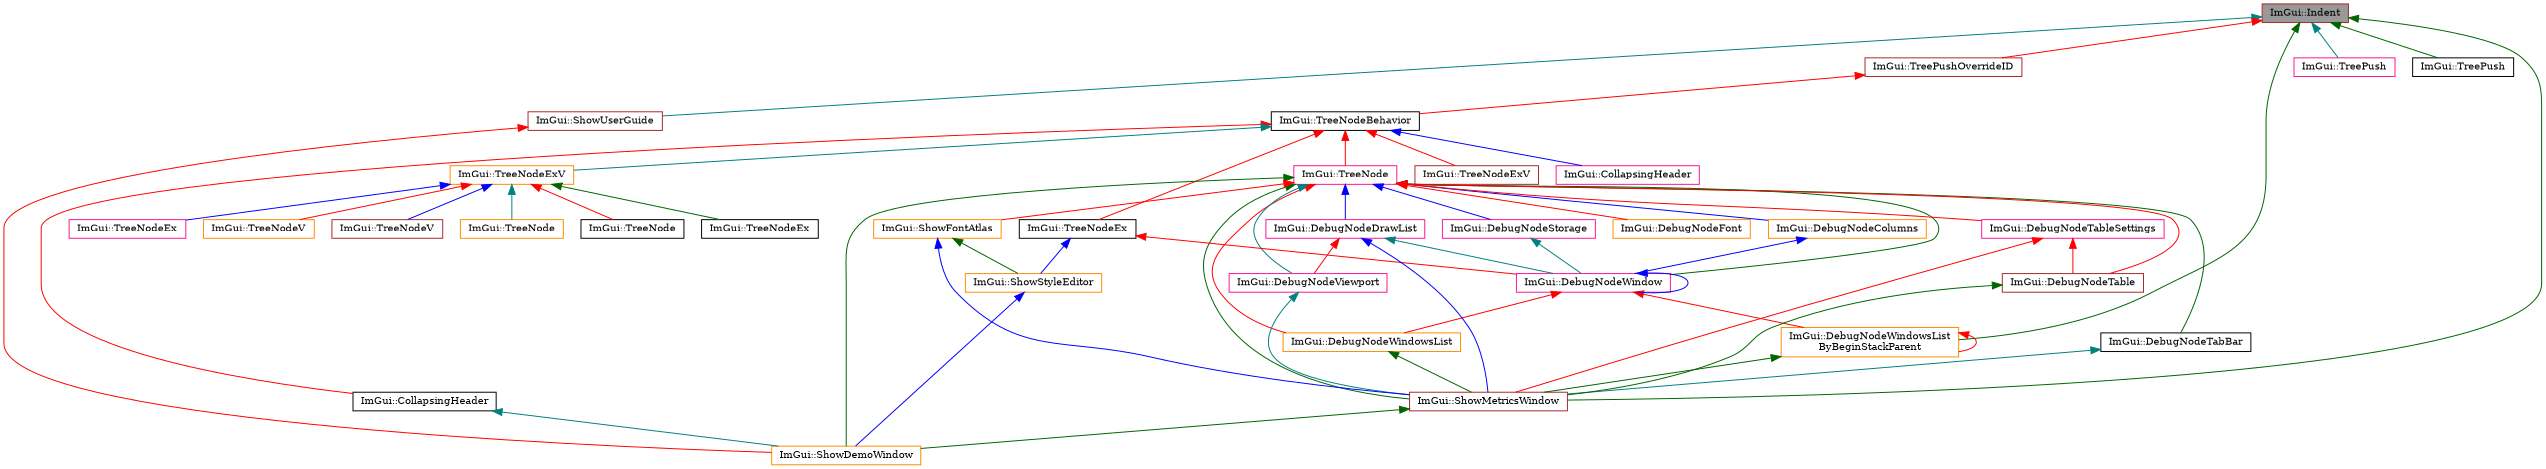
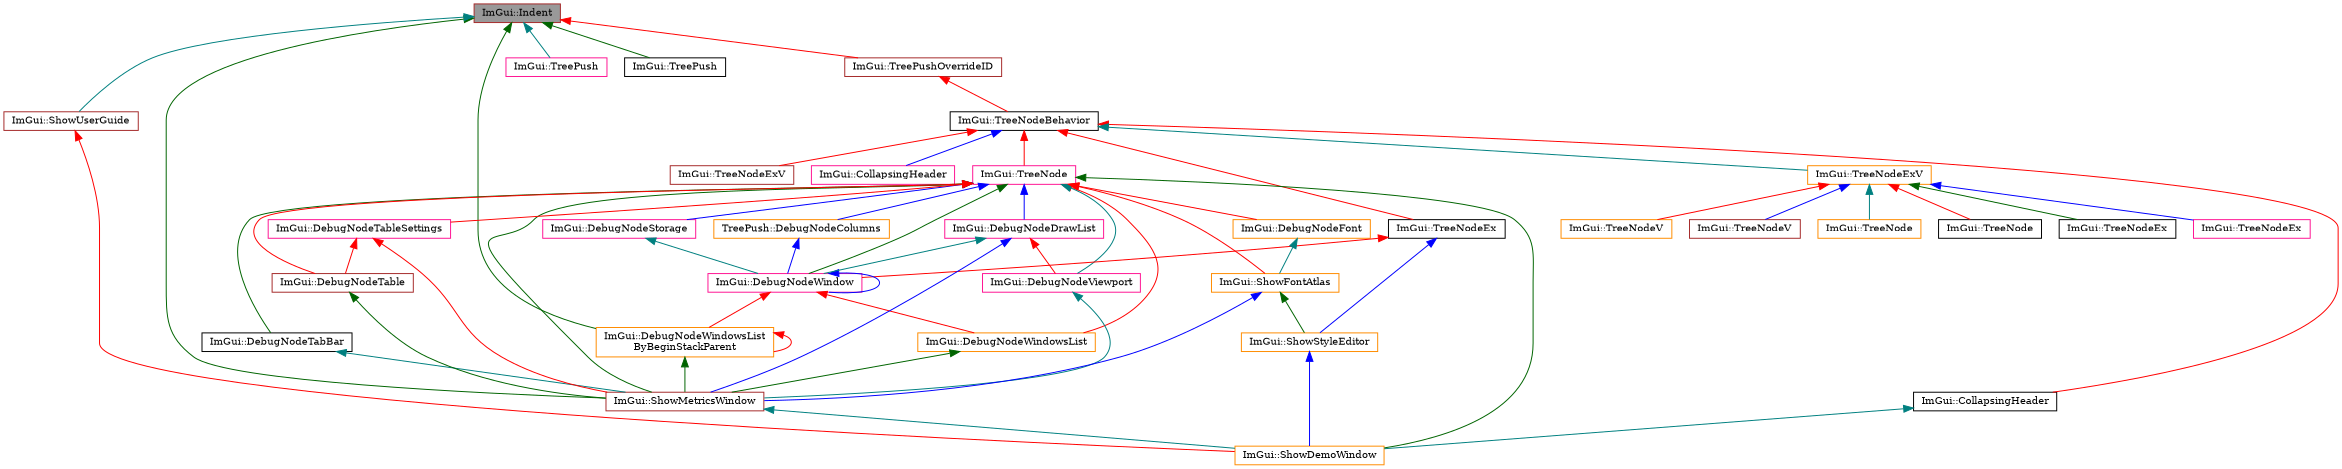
(1847, 229) -> (802, 229)
none -> (1286, 260)
(1160, 429) -> (1004, 429)
